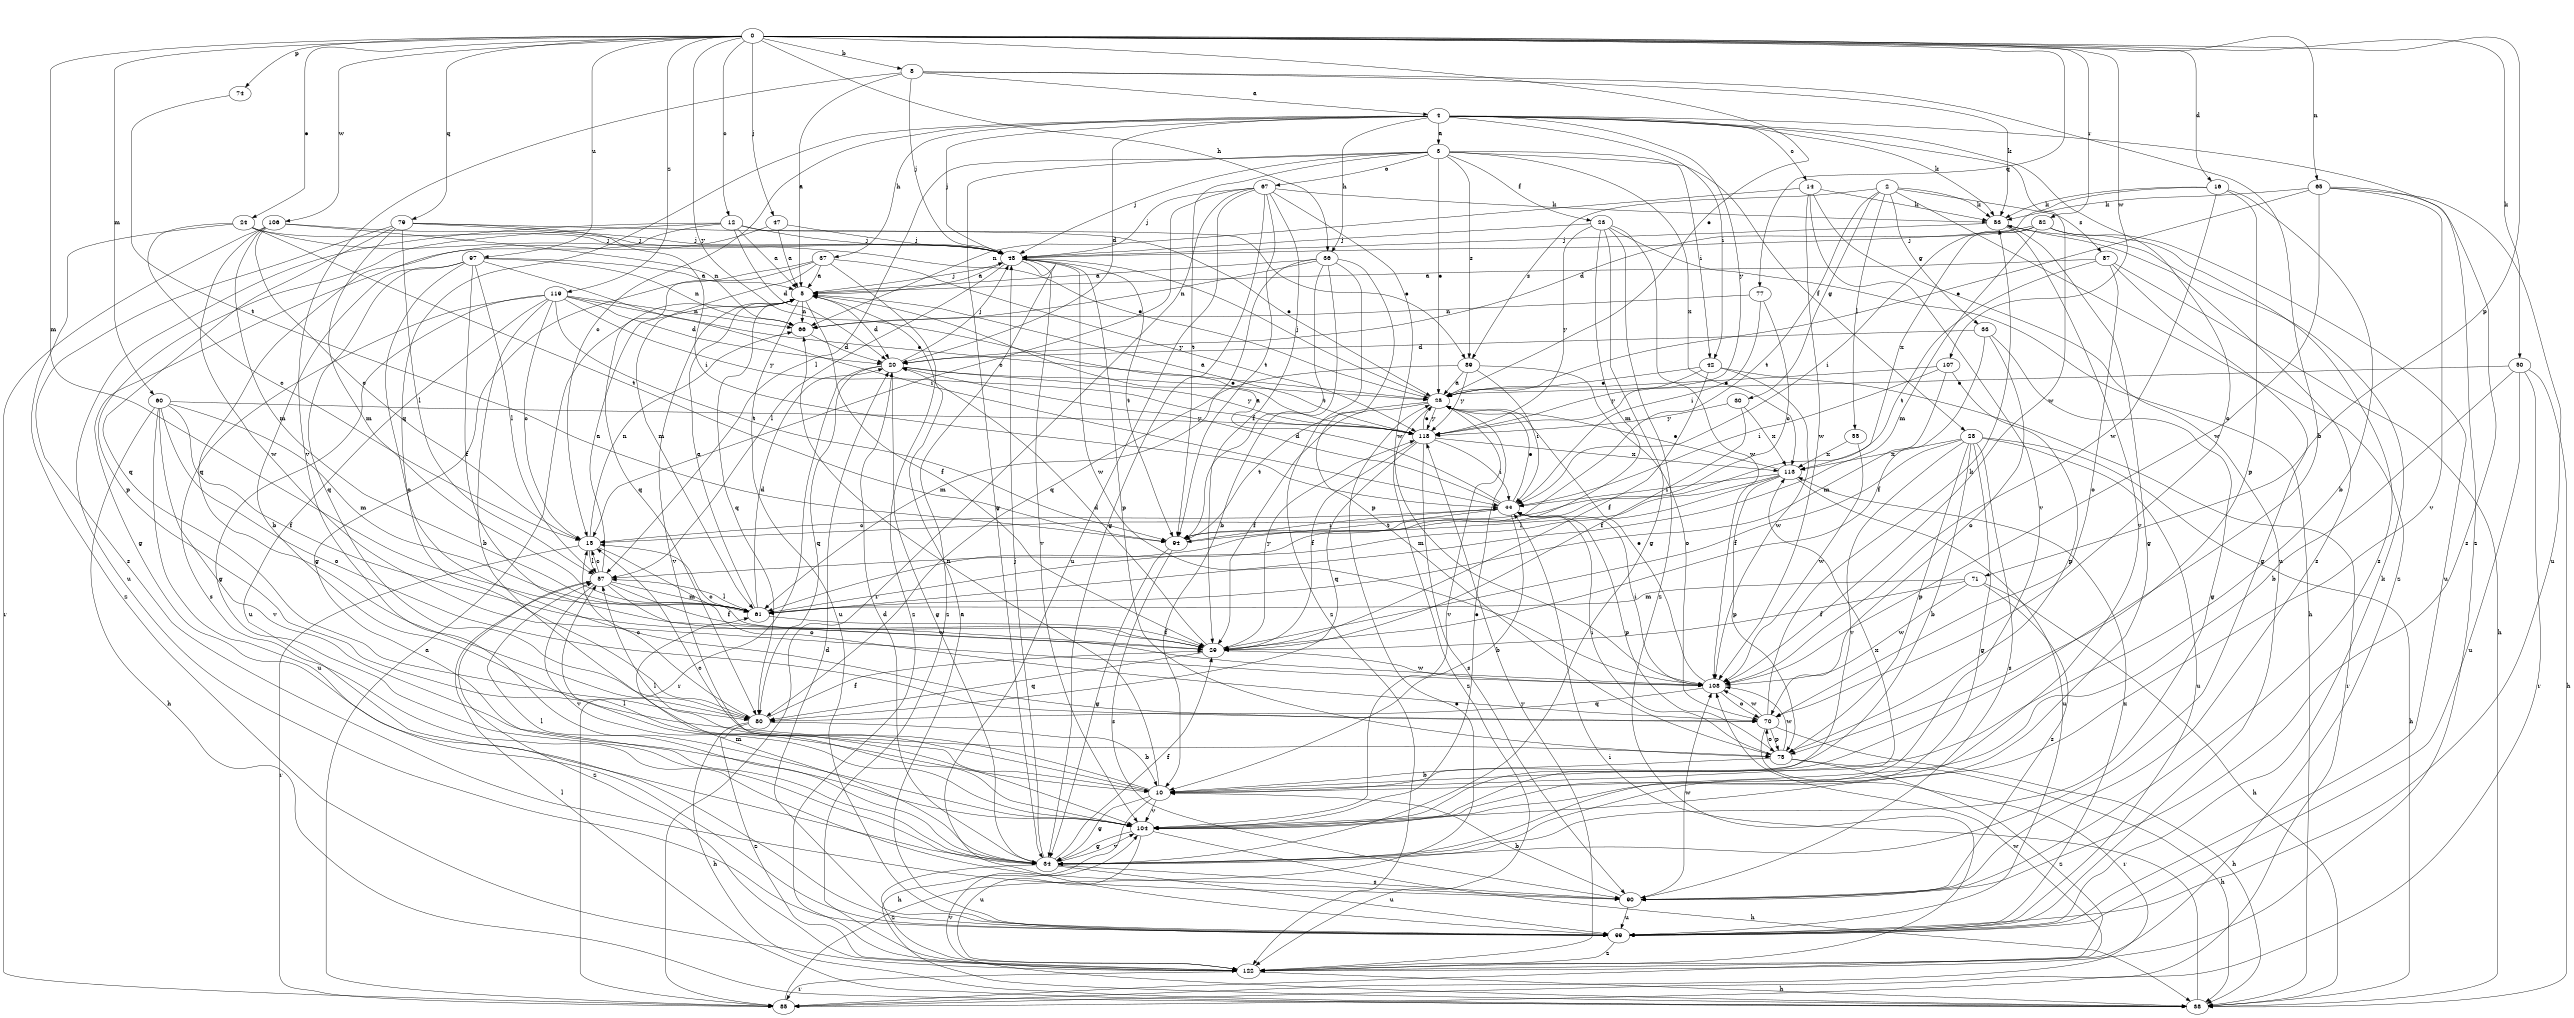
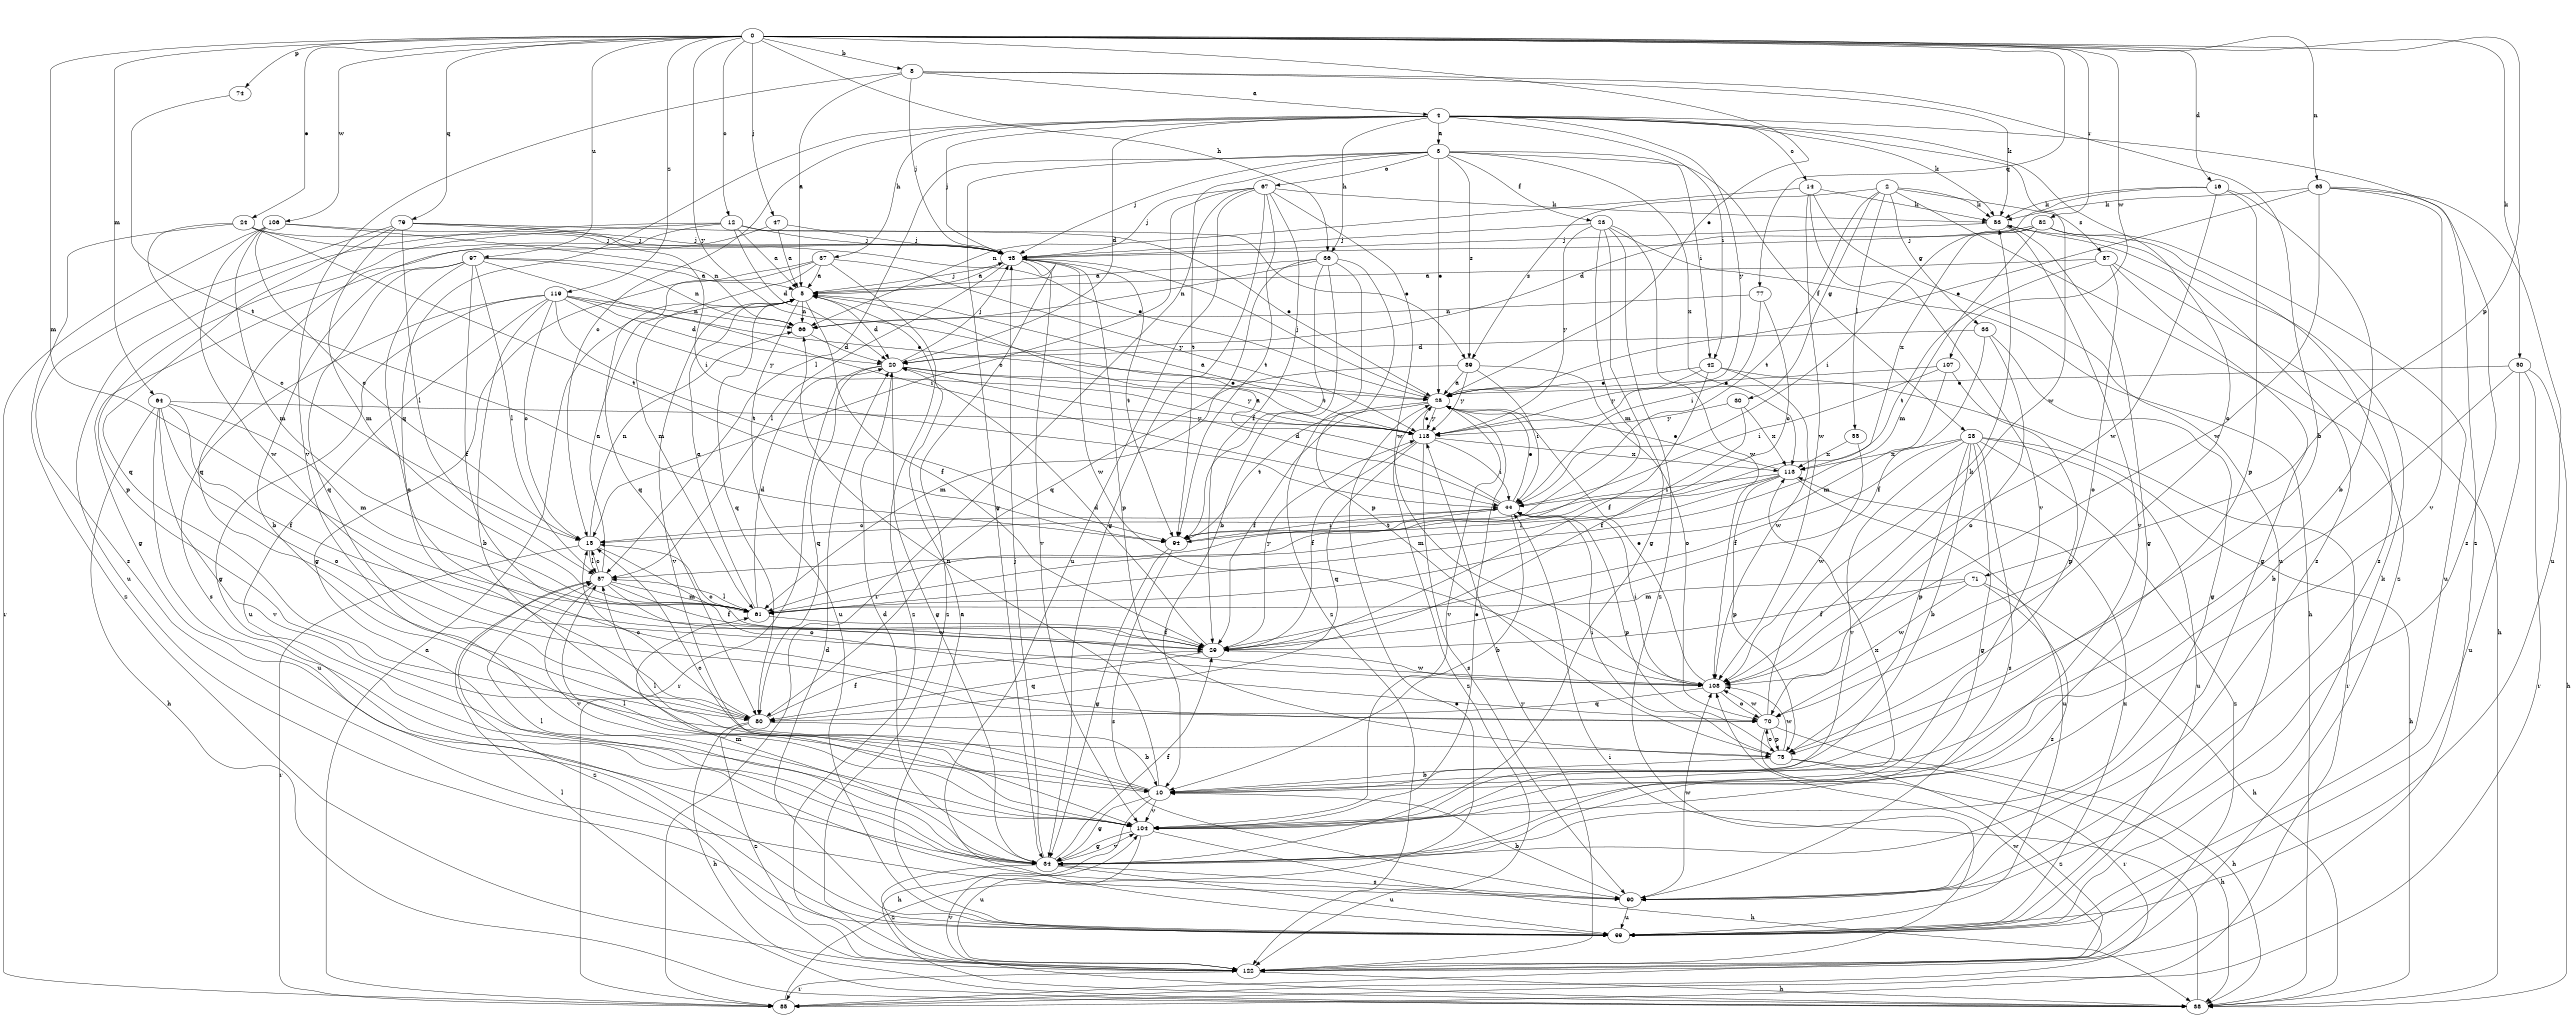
(159, 401) -> (159, 401)
(1442, 966) -> (2124, 933)
